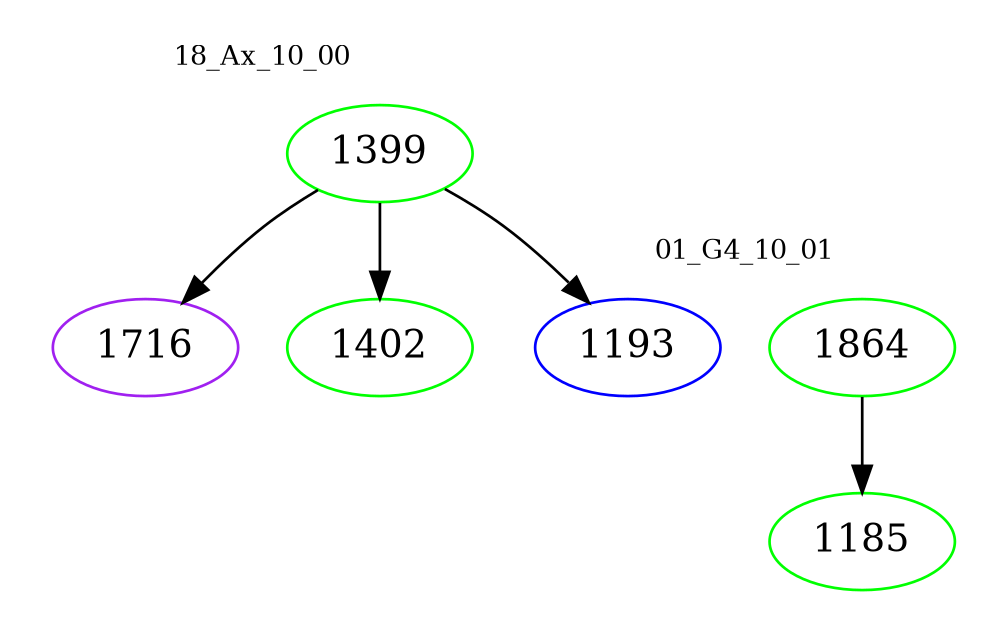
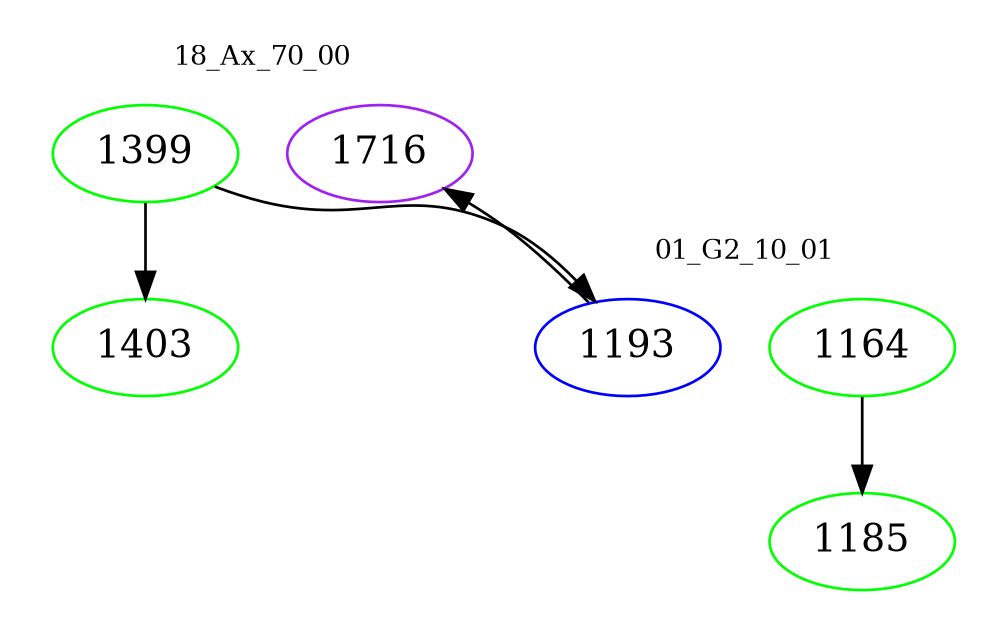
(263, 58) -> (263, 58)
(257, 232) -> (532, 249)
(745, 252) -> (745, 252)
(380, 348) -> (146, 348)
(862, 348) -> (862, 348)
